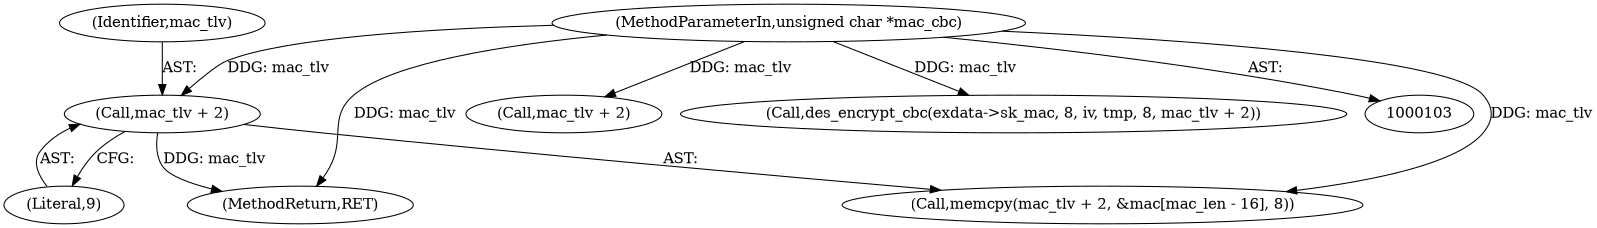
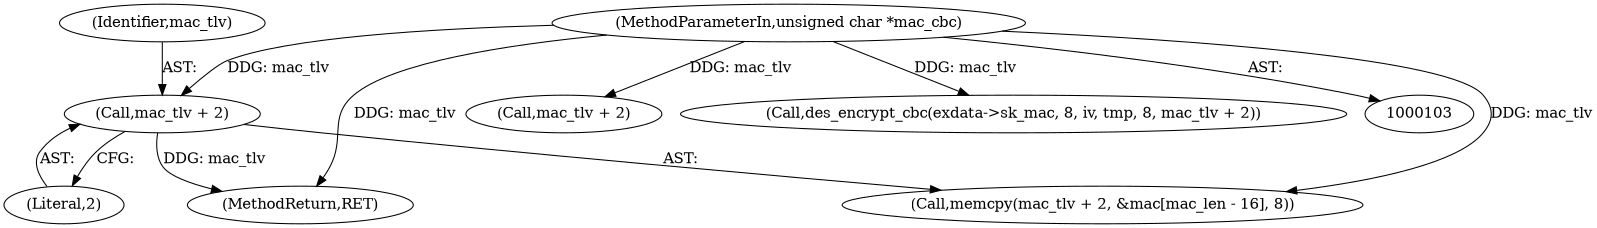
(64, 205) -> (64, 205)
